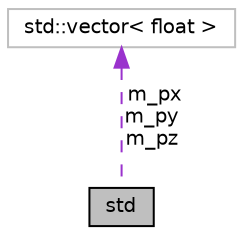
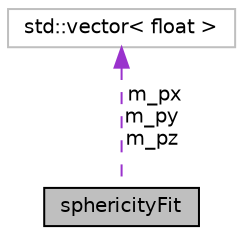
(122, 207) -> (122, 207)
